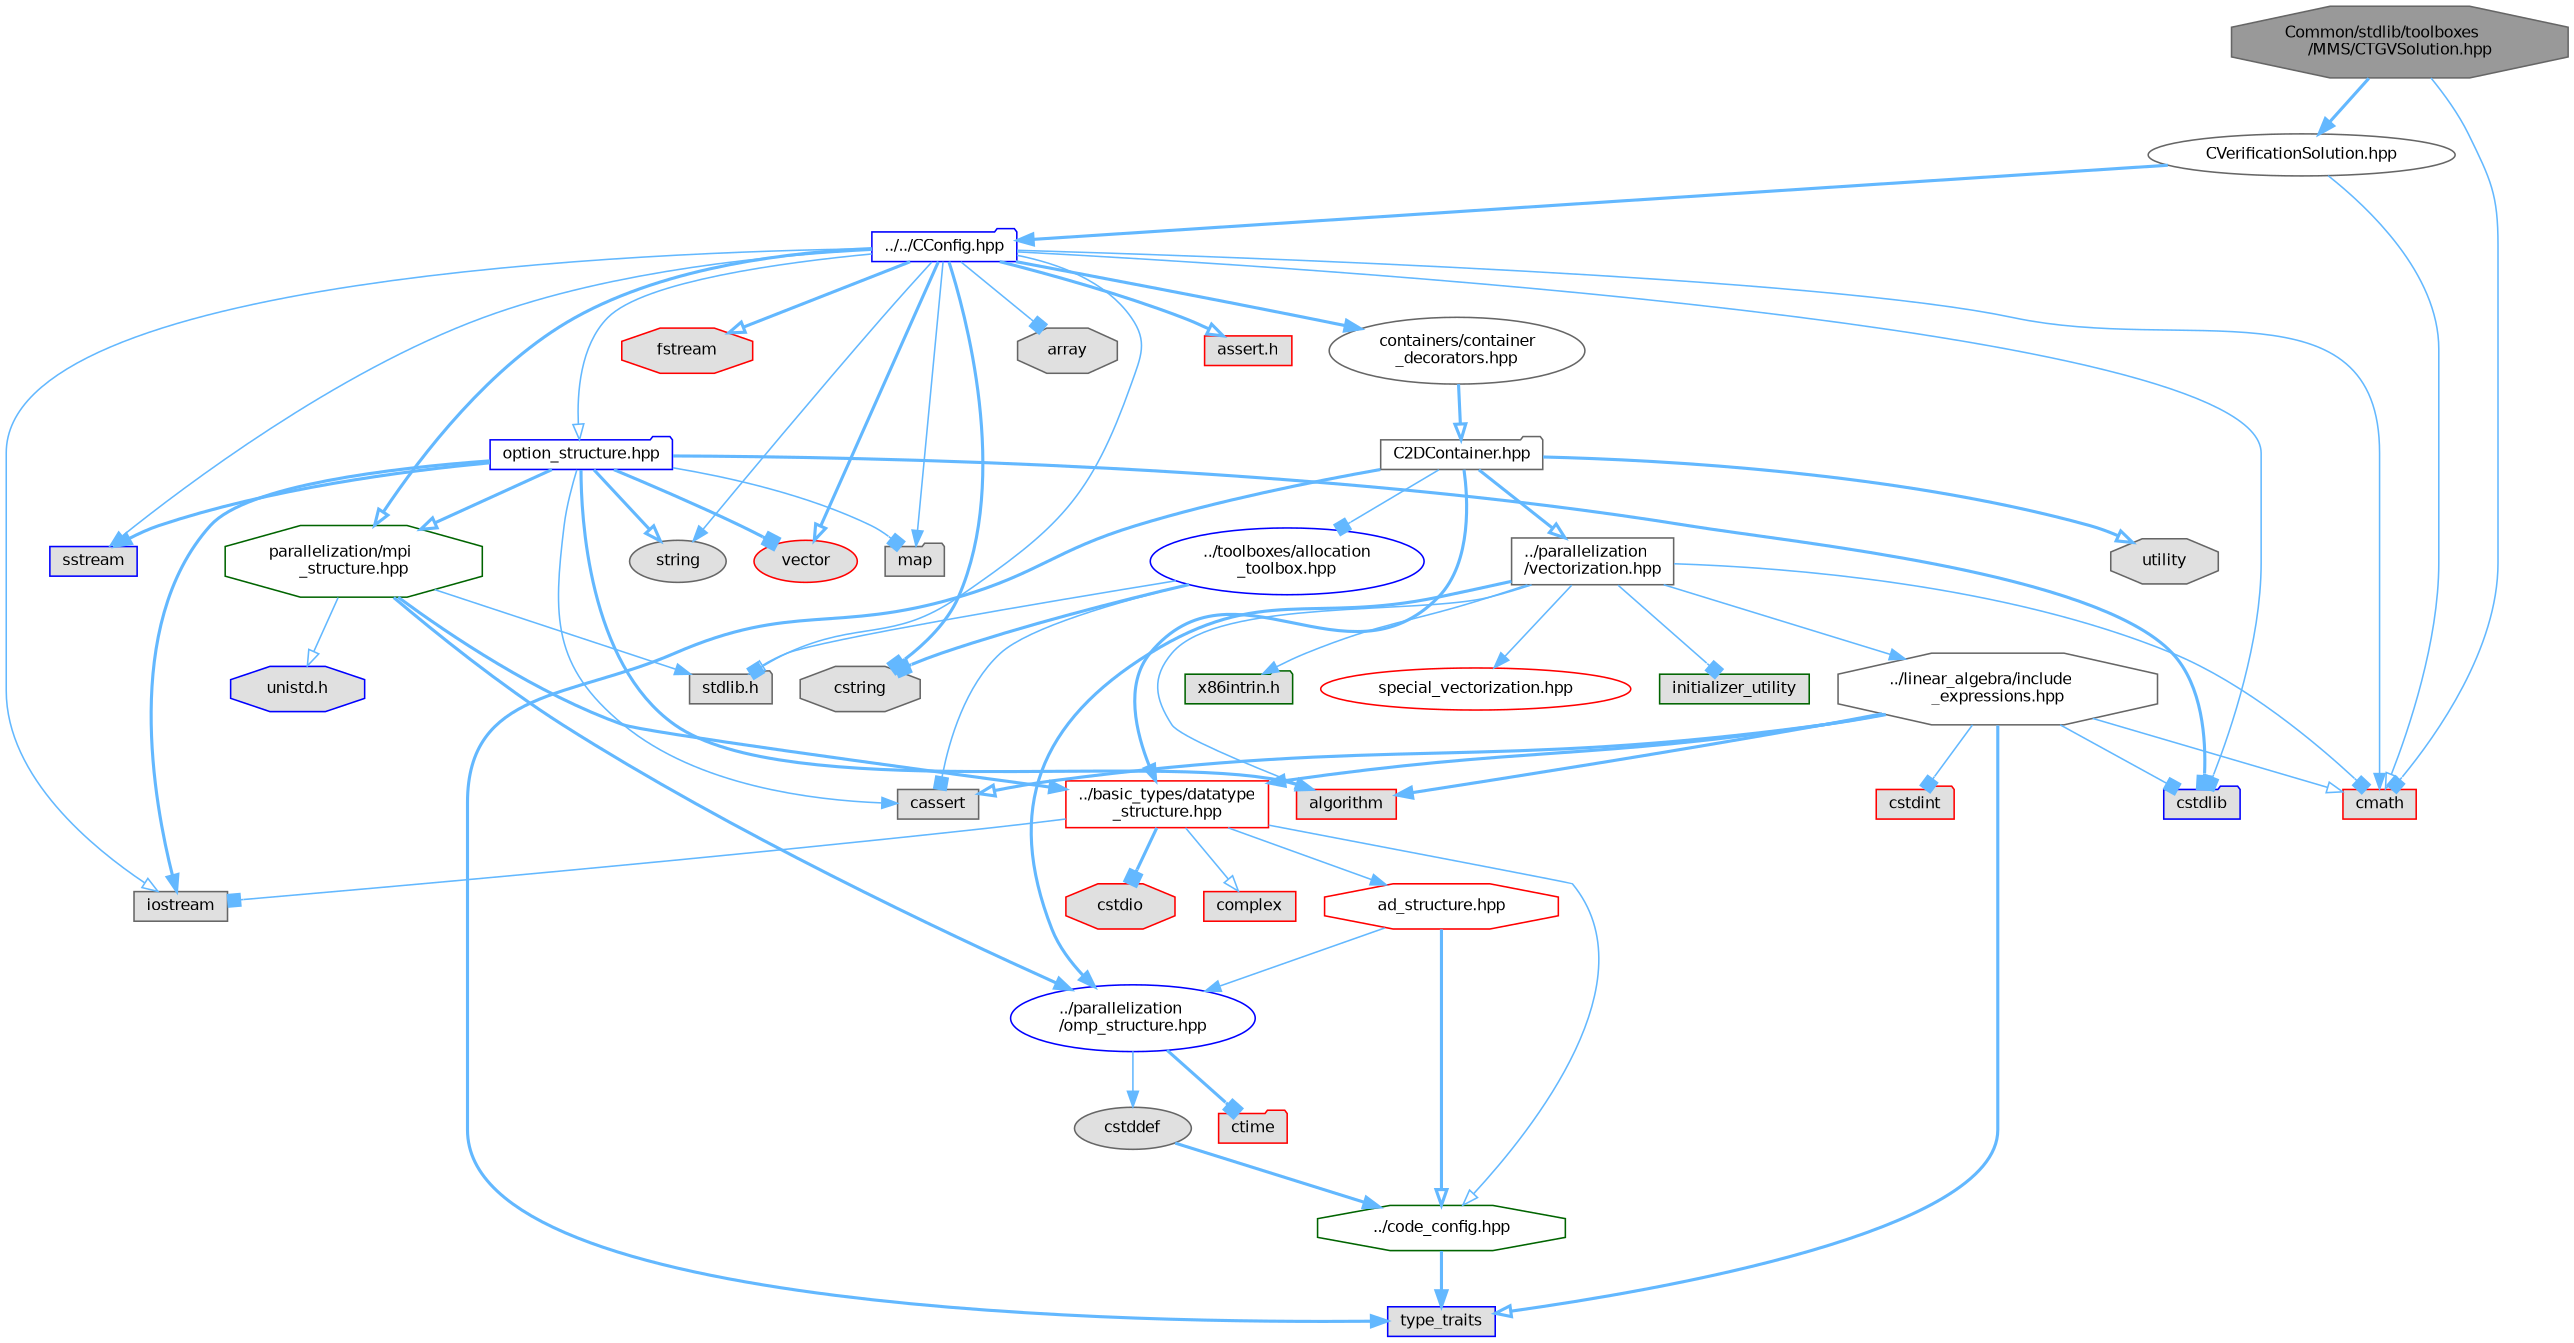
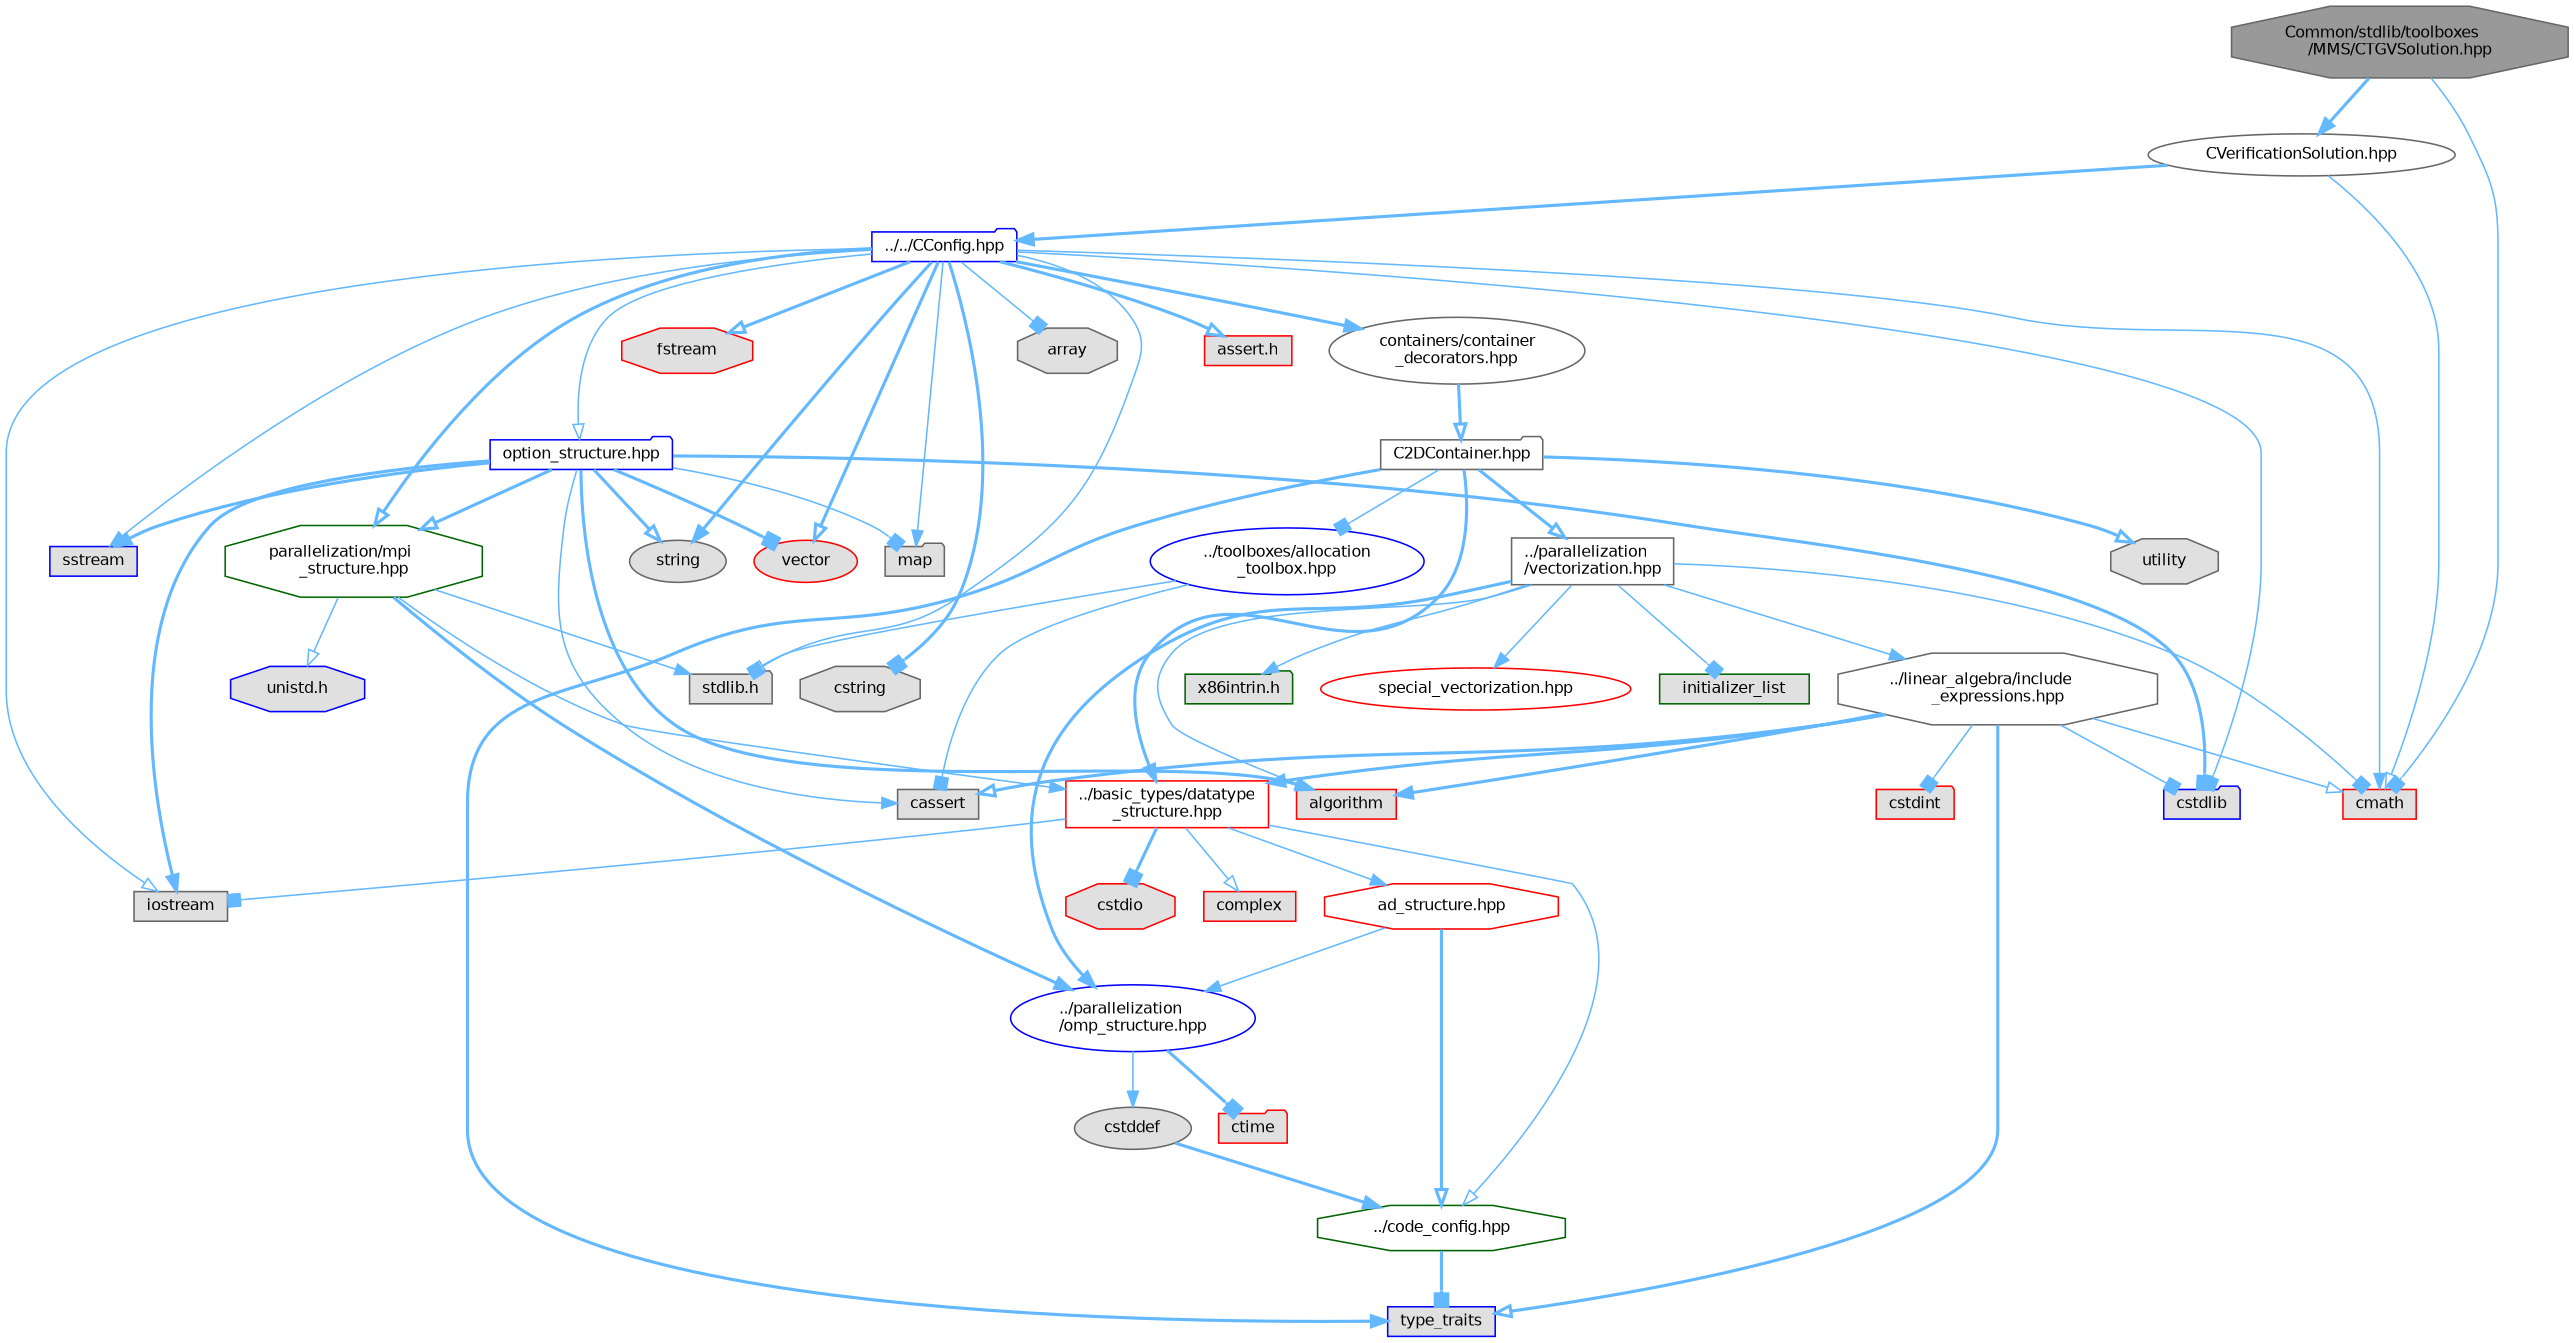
(816, 394) -> (816, 394)
(1021, 628) -> none
(1734, 689) -> (1734, 689)
(657, 731) -> (657, 731)
(1441, 1271) -> (1441, 1271)
